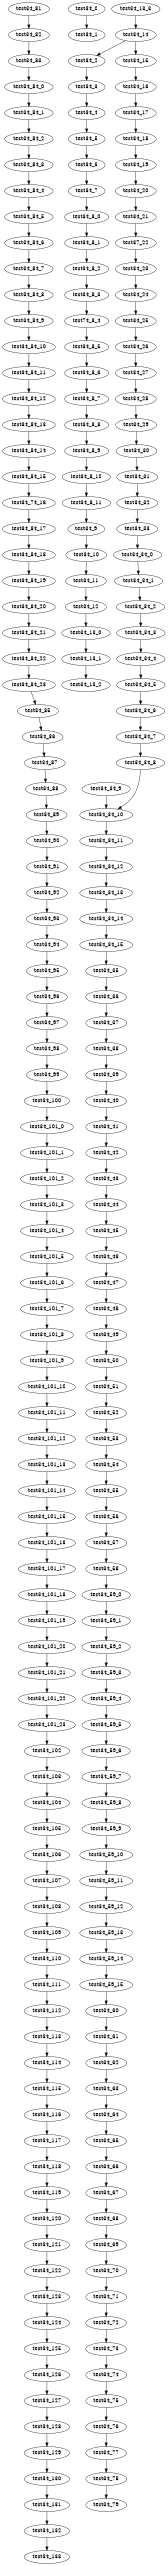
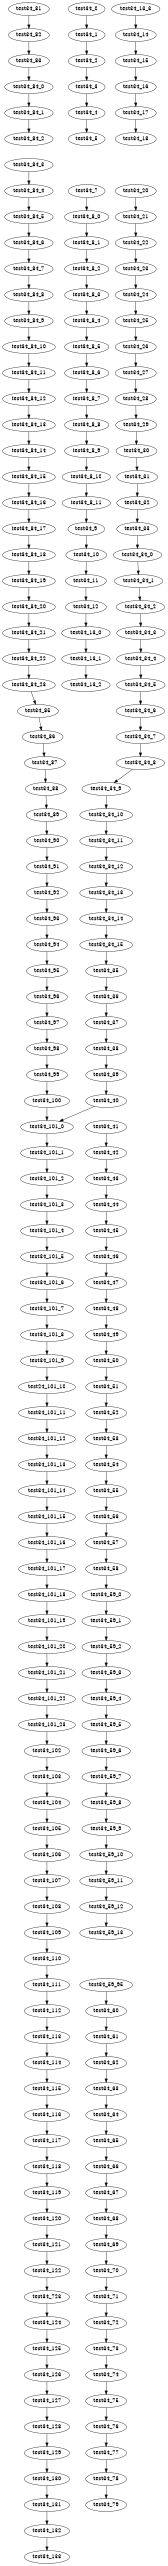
(113, 47) -> (87, 46)
(29, 150) -> none
(87, 165) -> none
(136, 165) -> none
(136, 243) -> (136, 243)
(87, 321) -> (87, 321)
(29, 503) -> (29, 503)
(136, 791) -> (125, 775)
(106, 1112) -> (79, 1113)
(47, 1387) -> (47, 1387)
(106, 1959) -> none
(106, 1985) -> (106, 1985)
(47, 2297) -> (47, 2297)
